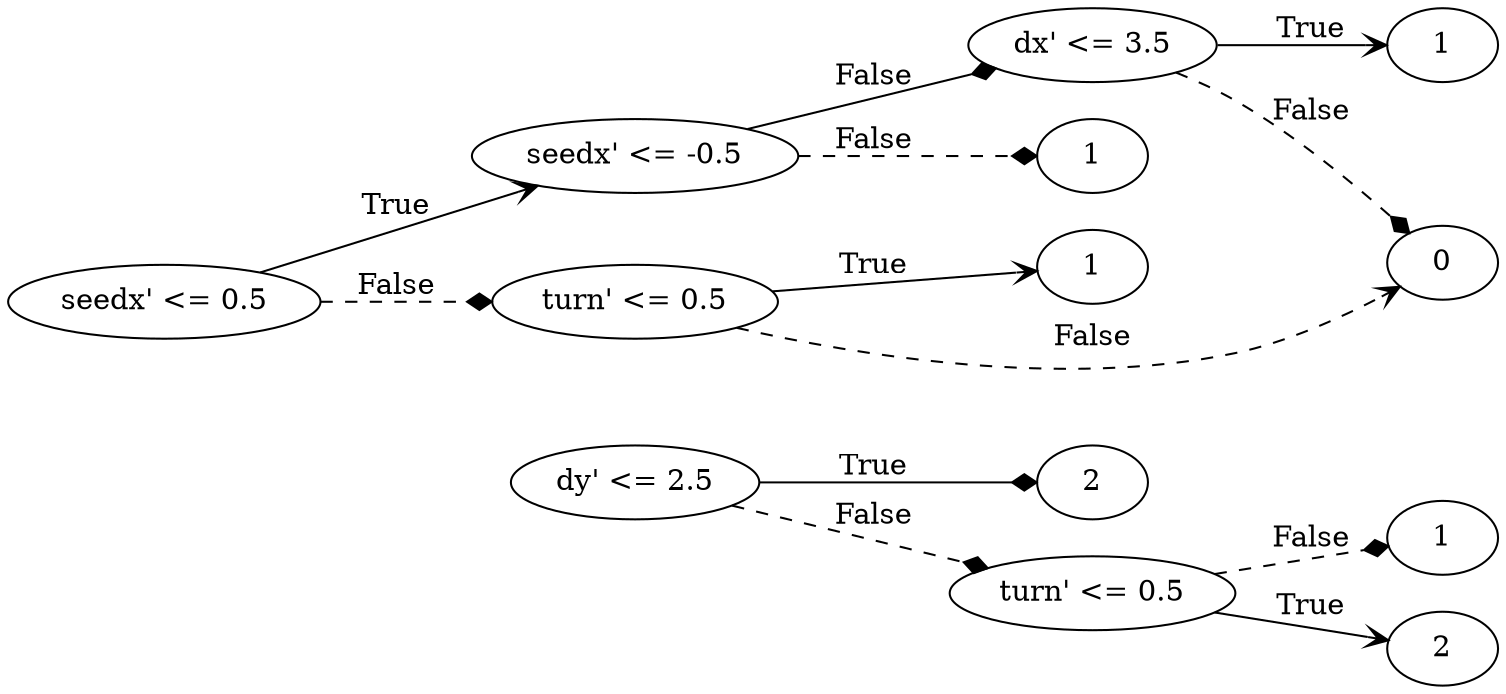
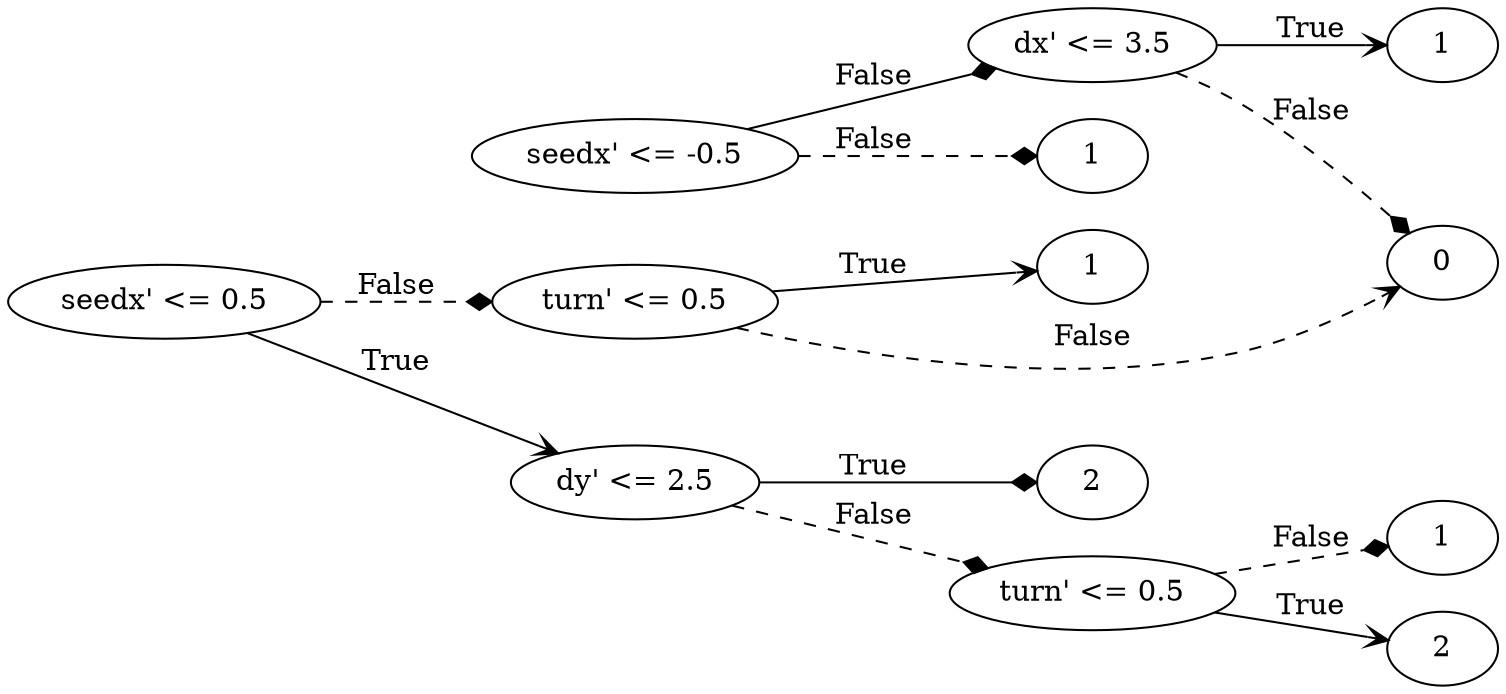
(389, 232) -> (393, 390)
